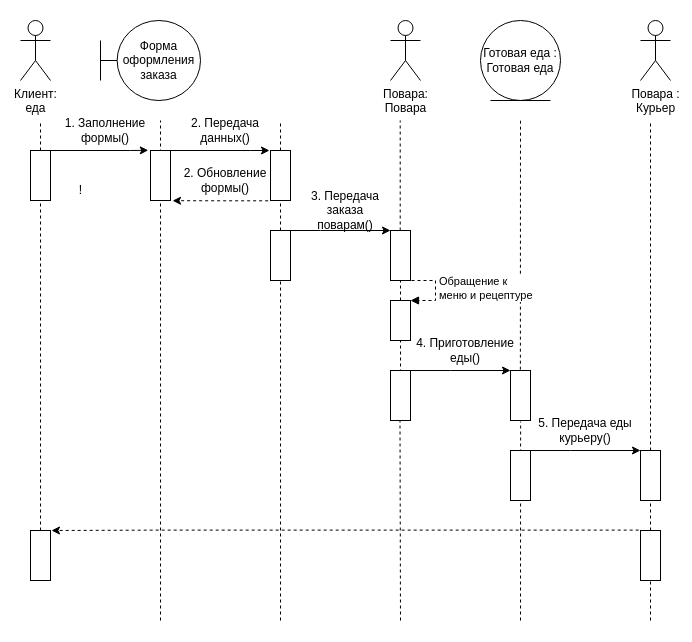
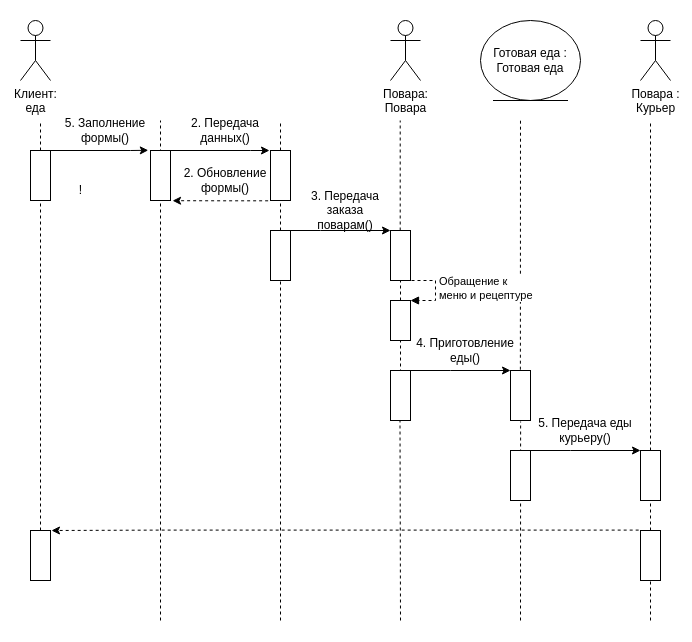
(151, 61) -> none
(521, 61) -> (531, 61)
(106, 131) -> (106, 131)
